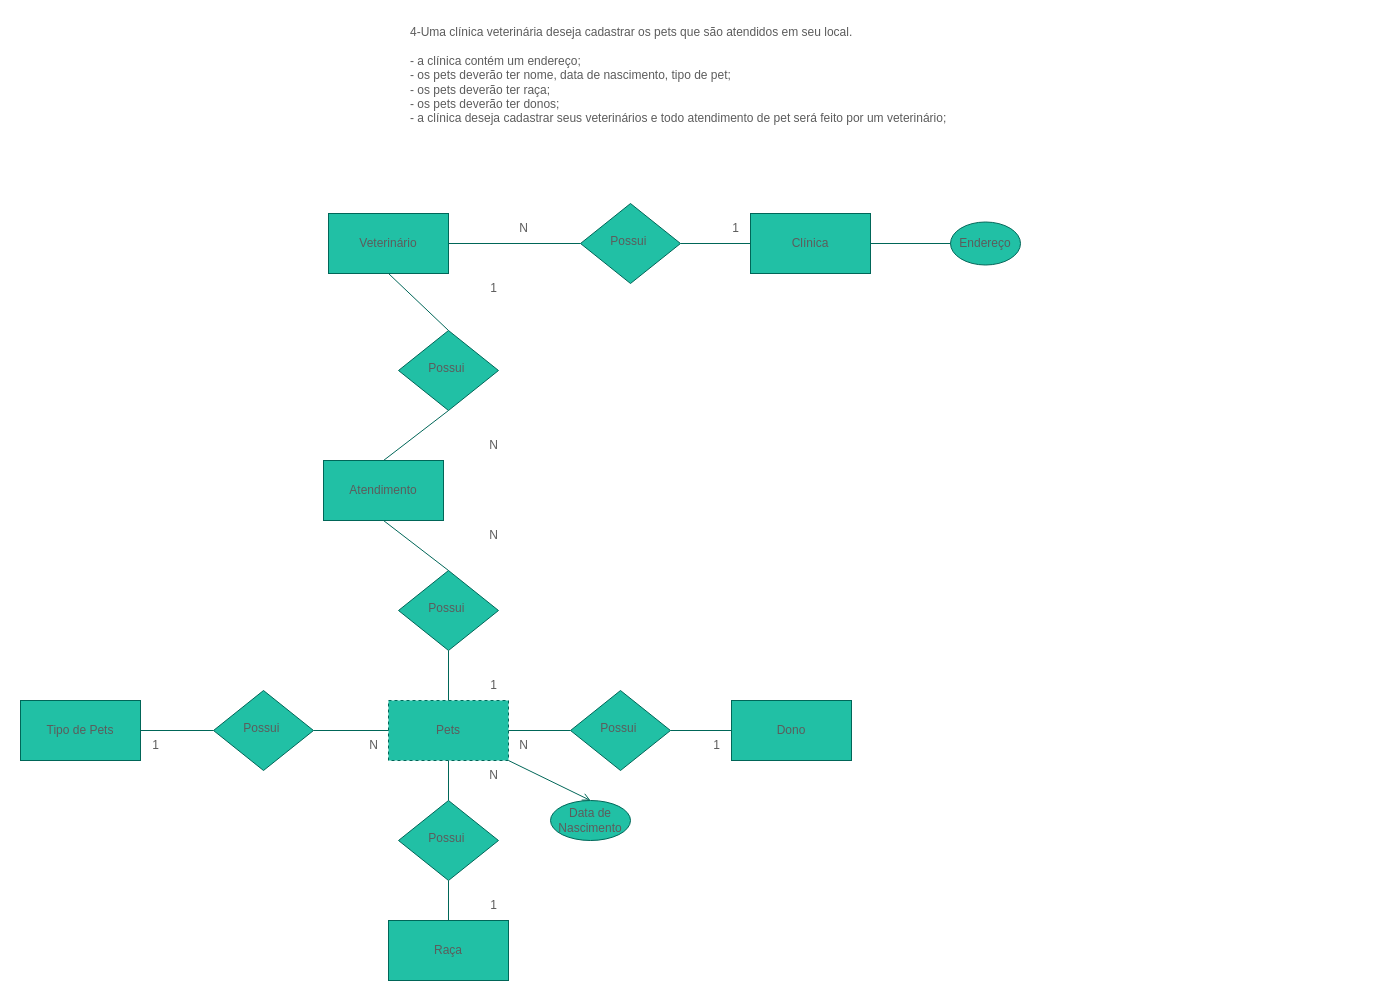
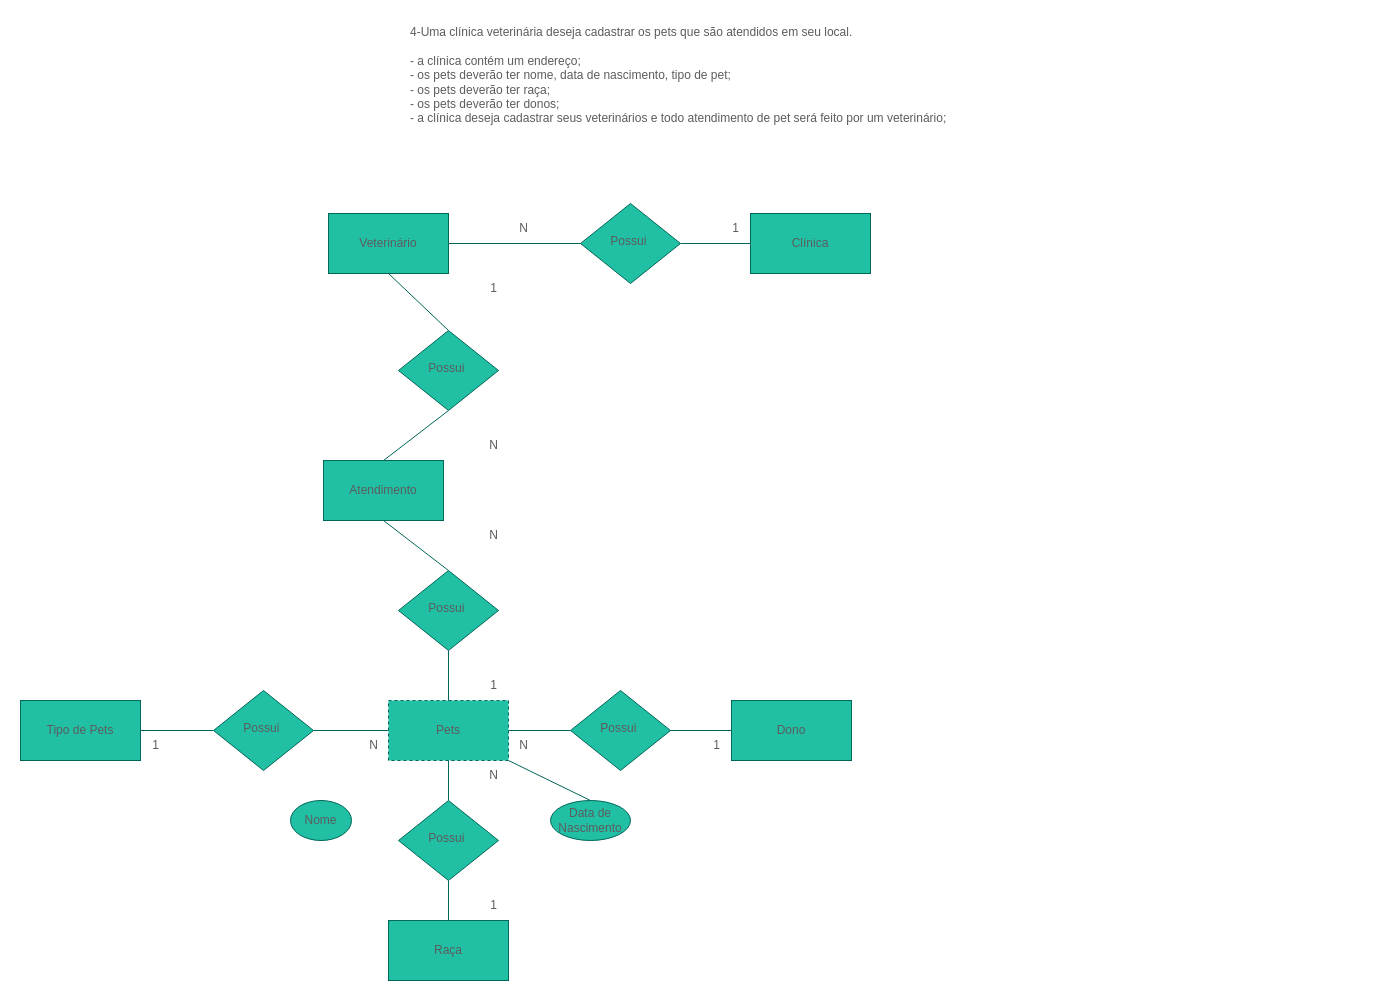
(911, 244) -> none
(986, 244) -> none
(586, 798) -> (587, 799)
none -> (321, 821)
